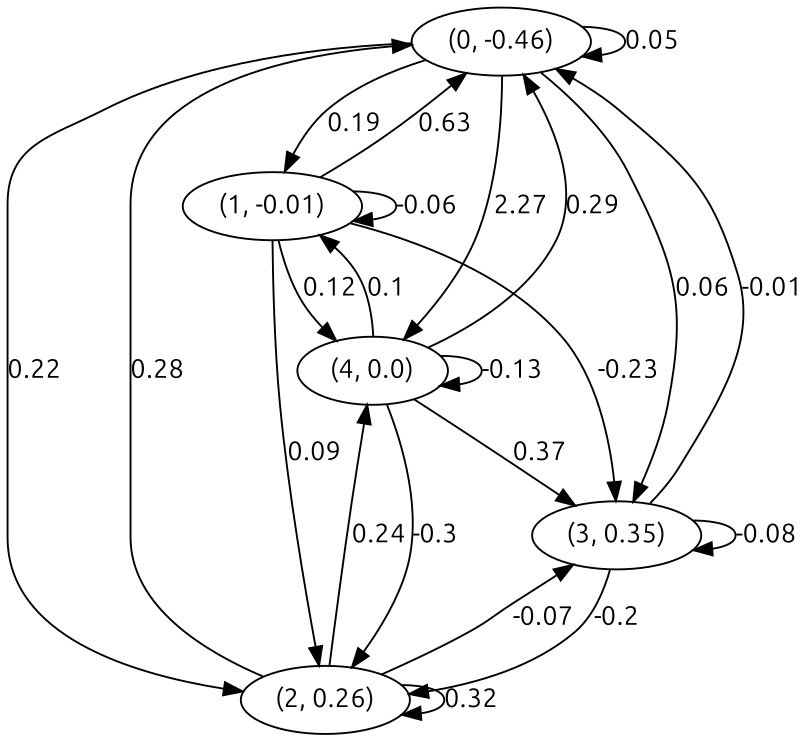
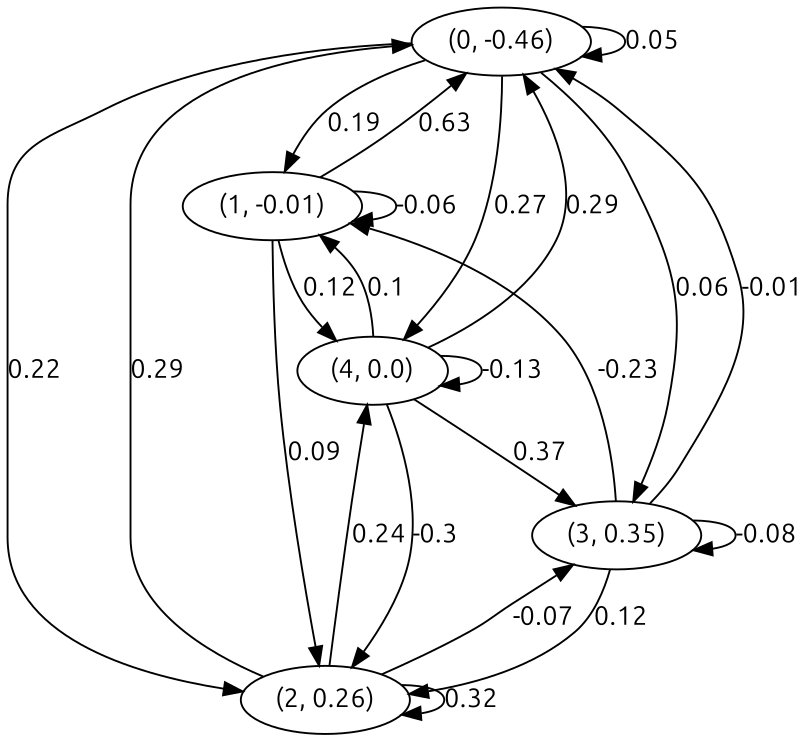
(521, 206) -> (521, 206)
(530, 307) -> (545, 320)
(158, 371) -> (158, 371)
(618, 618) -> (621, 618)
